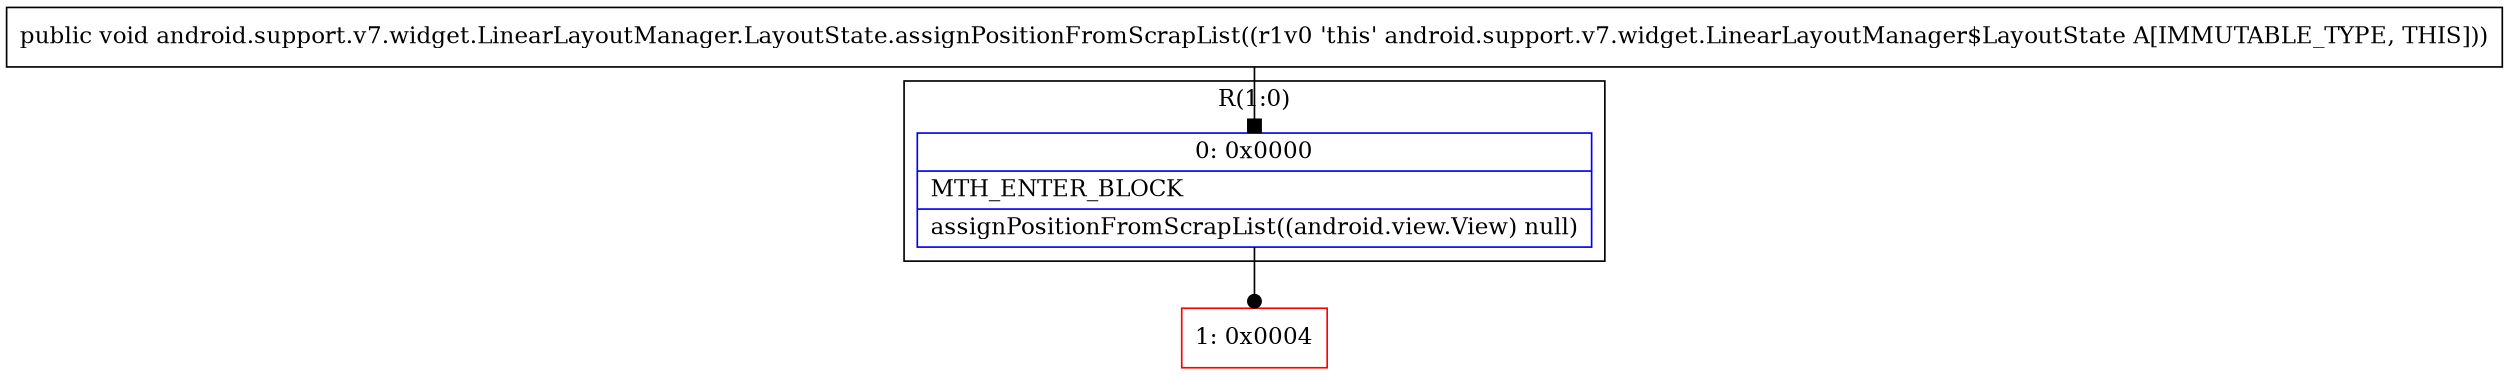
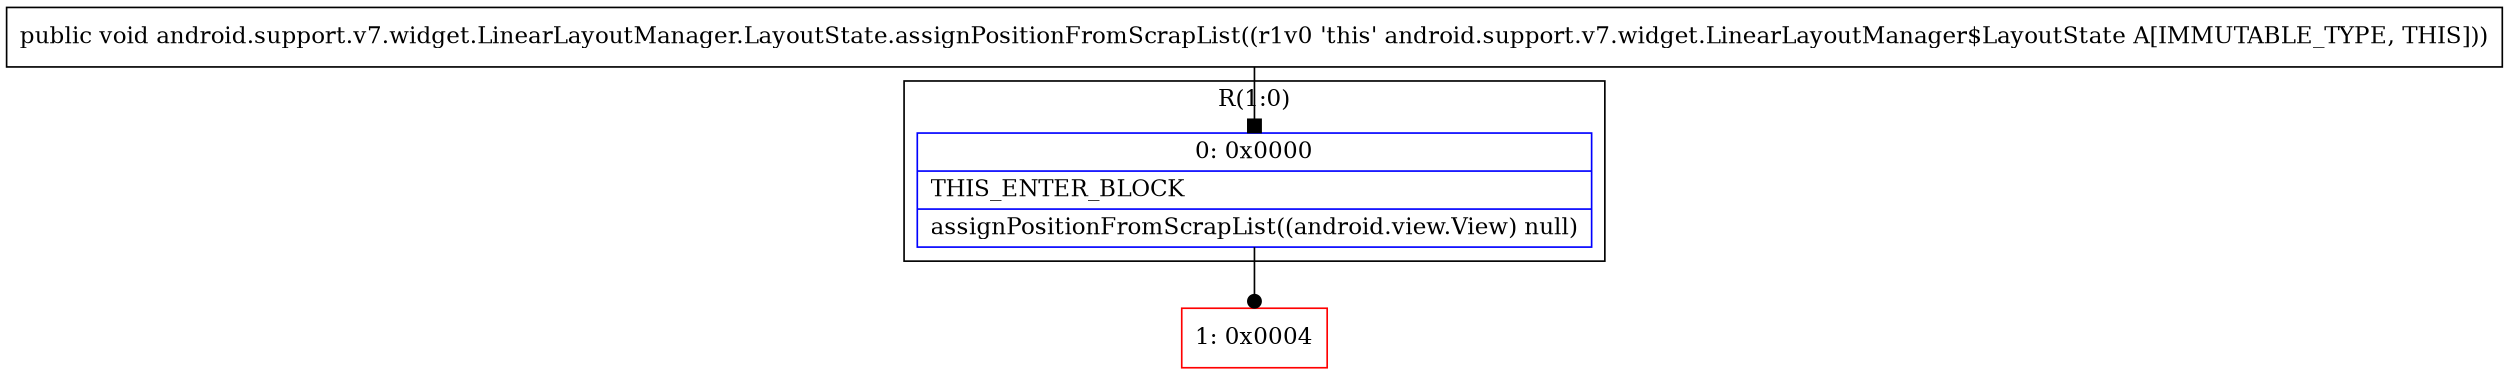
(1058, 189) -> (1058, 189)
